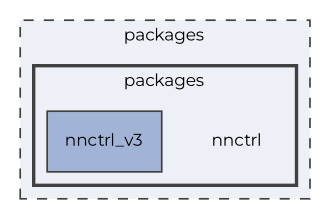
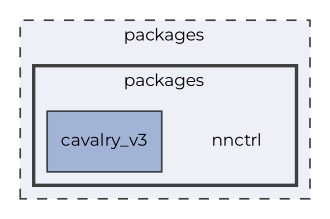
(104, 142) -> (104, 142)
